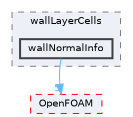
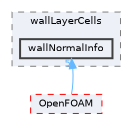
(60, 73) -> (73, 82)
